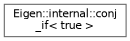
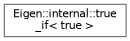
(65, 20) -> (65, 20)
